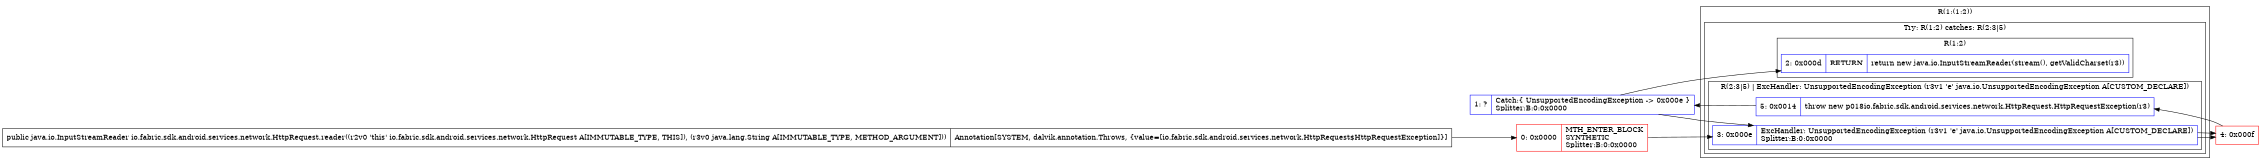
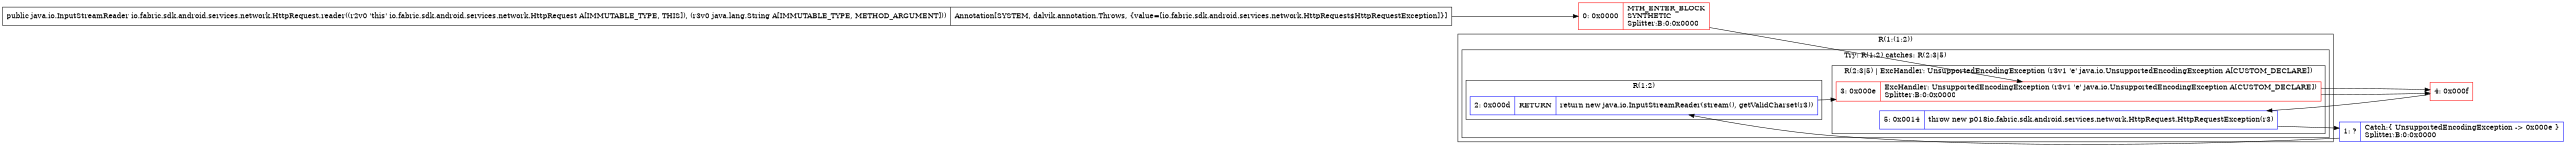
(1696, 120) -> (1825, 100)
(1955, 135) -> (2079, 92)
